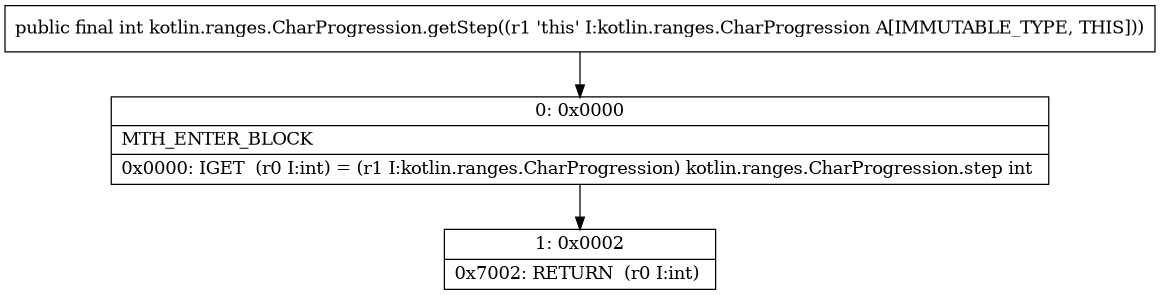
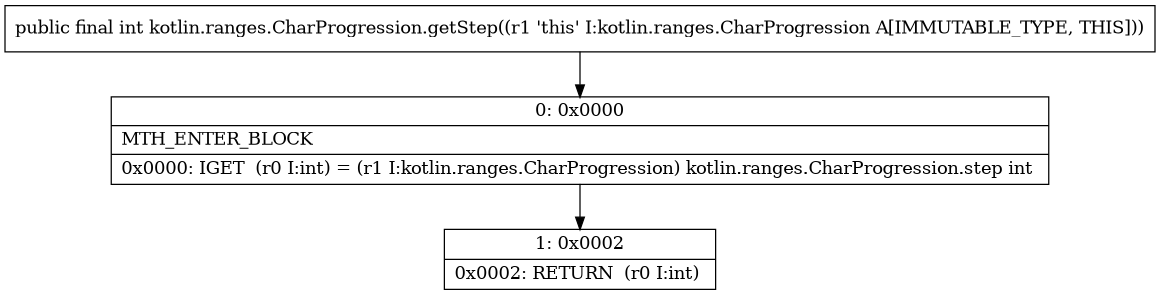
(580, 274) -> (580, 274)
